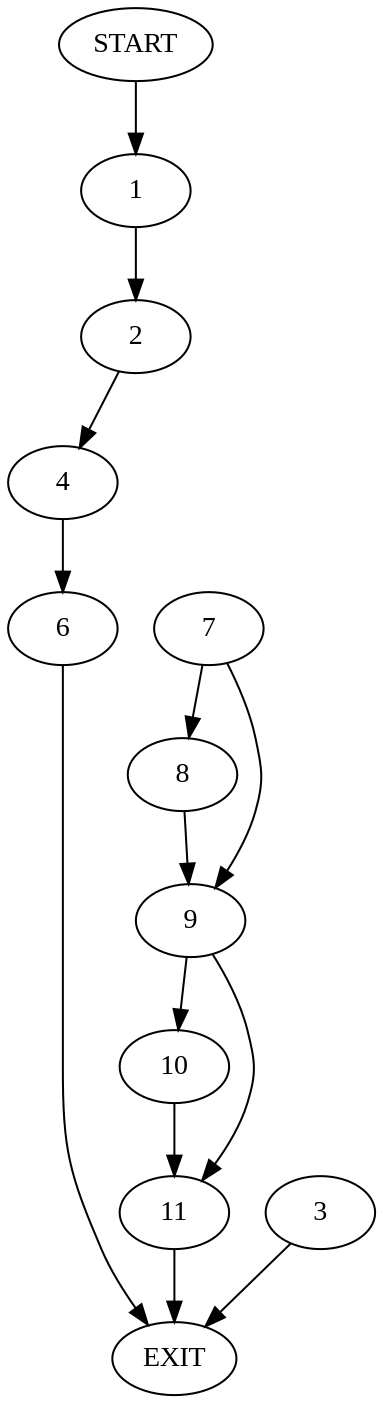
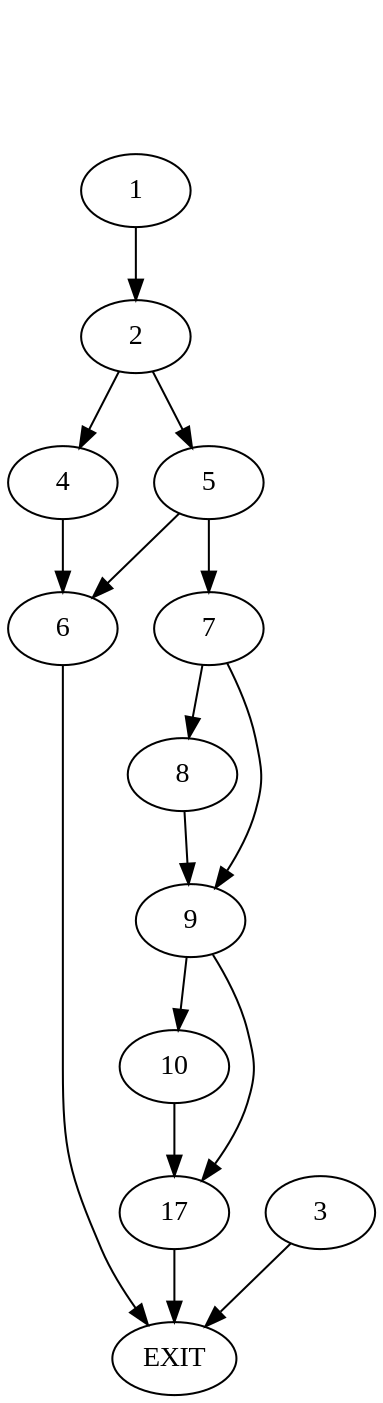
(136, 45) -> none
none -> (209, 483)
(174, 1213) -> (174, 1213)
